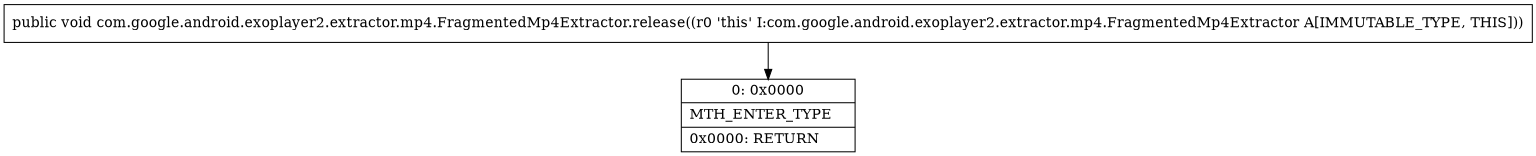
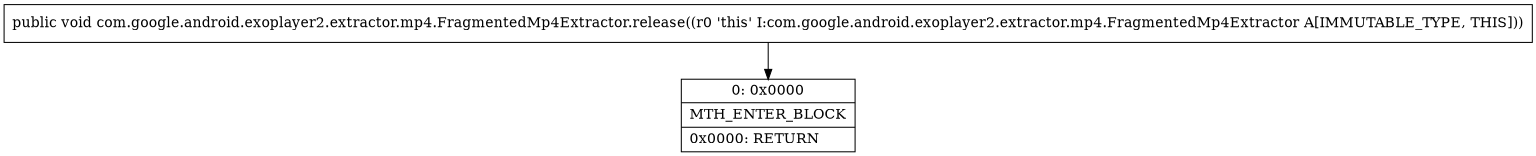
(761, 114) -> (768, 114)
